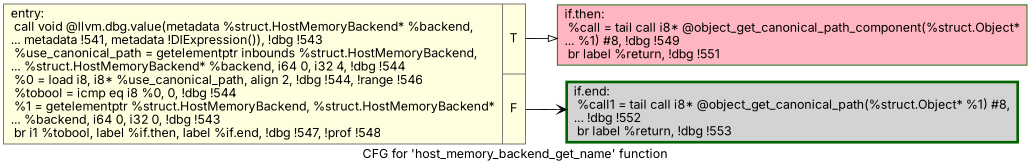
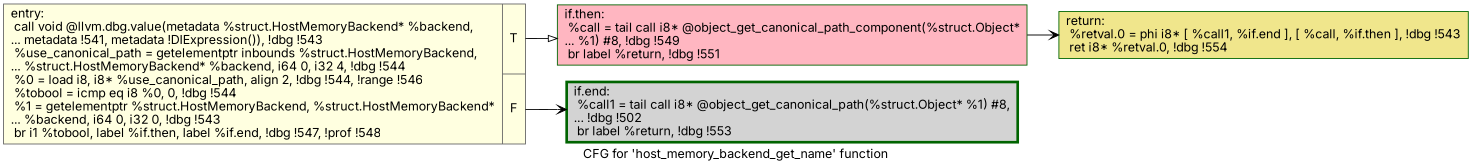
none -> (1264, 35)
(607, 118) -> (608, 118)
